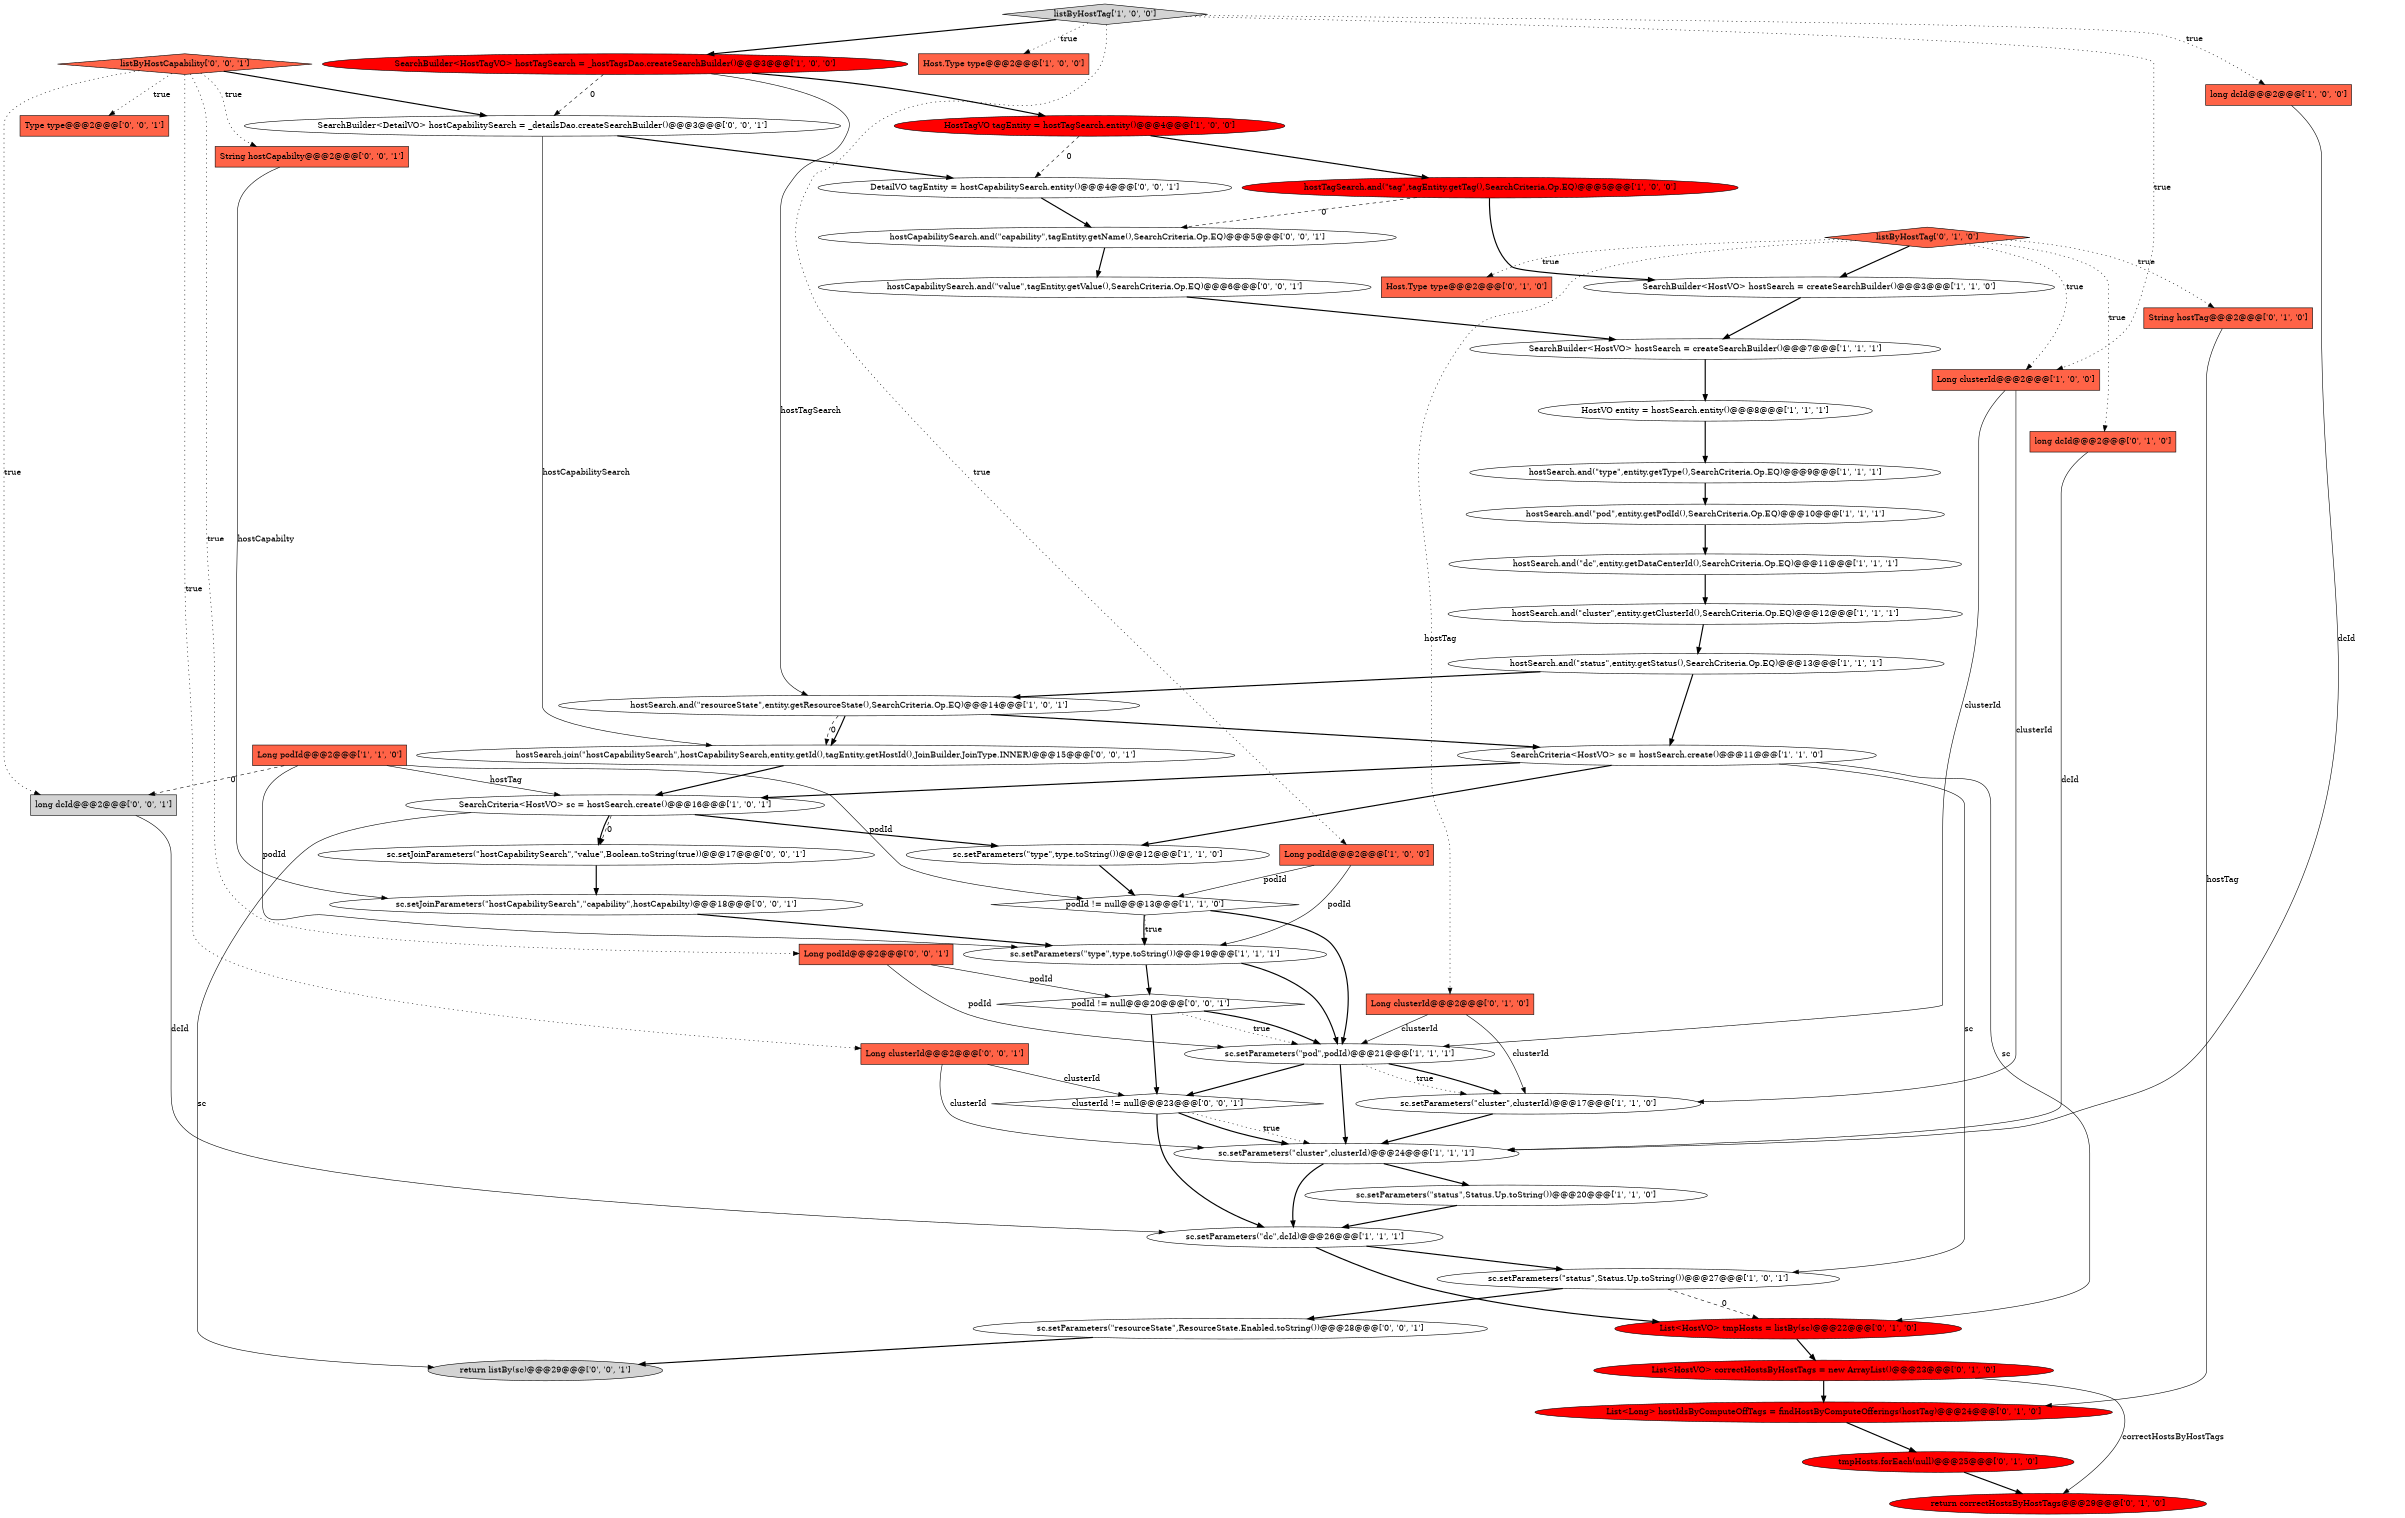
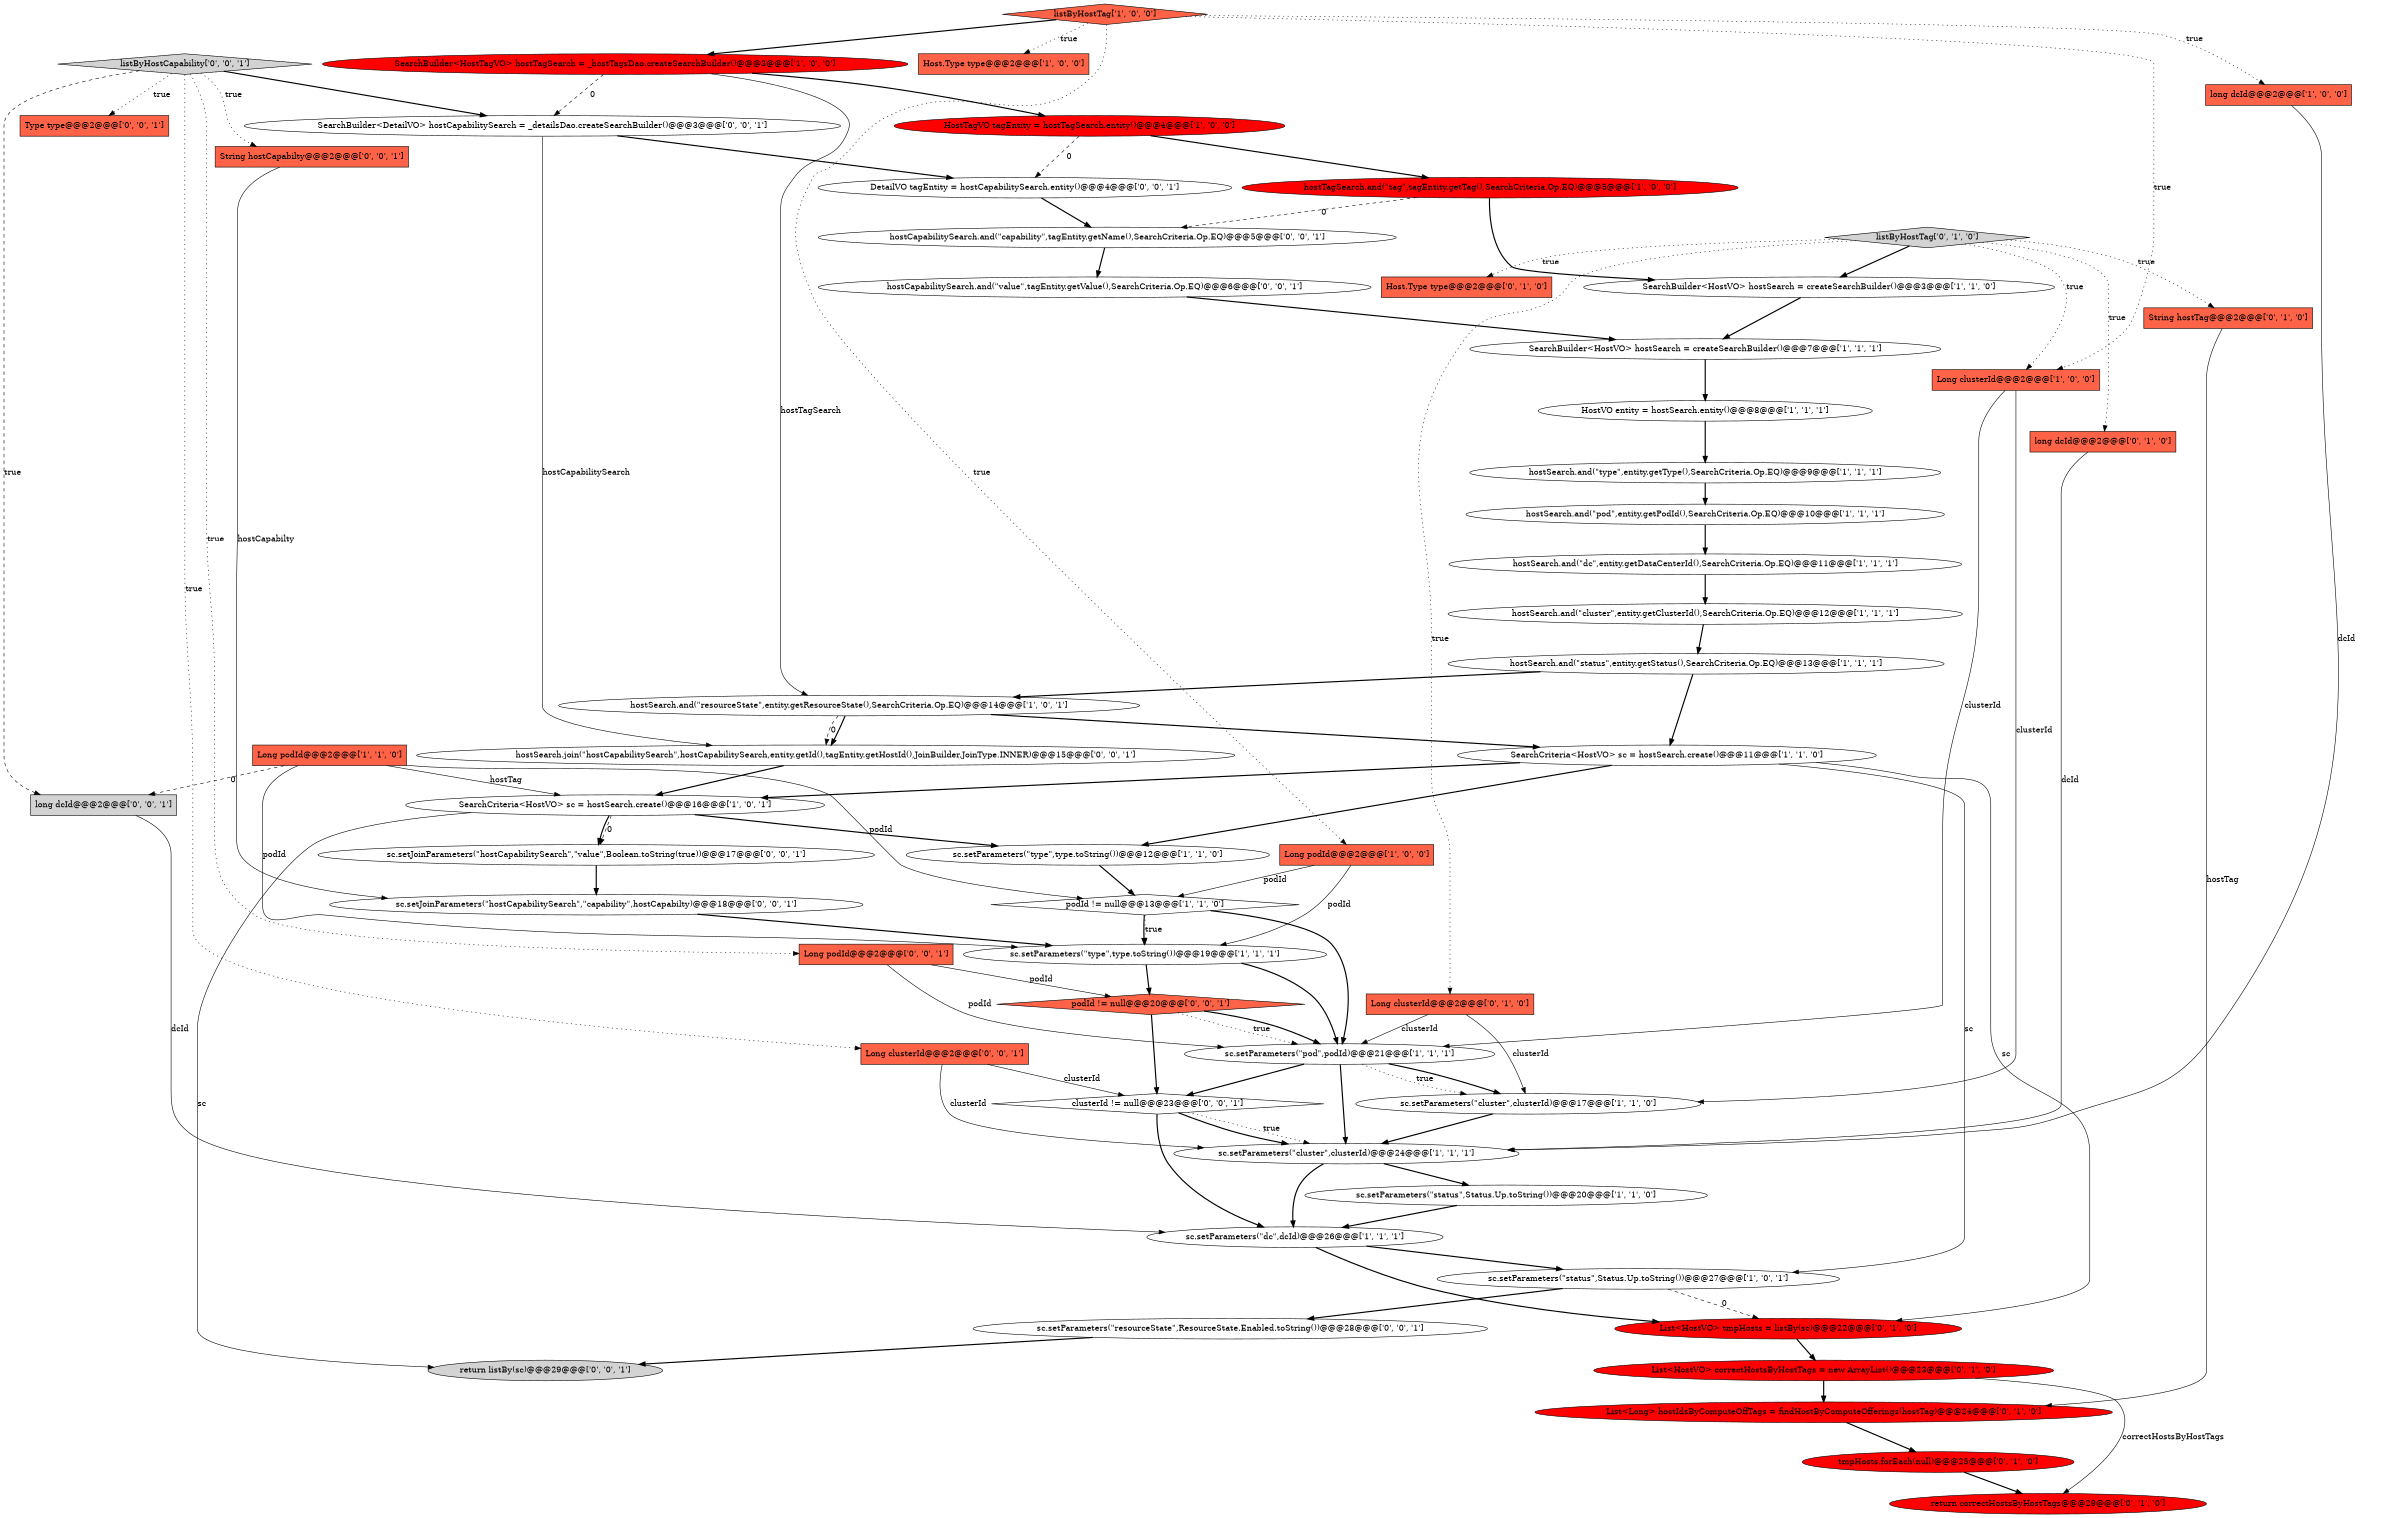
(1105, 14) -> (1105, 14)
(185, 64) -> (185, 64)
(1927, 237) -> (1927, 237)
(4, 390) -> (4, 390)
(1441, 639) -> (1441, 639)
(1151, 1004) -> (1151, 1004)
